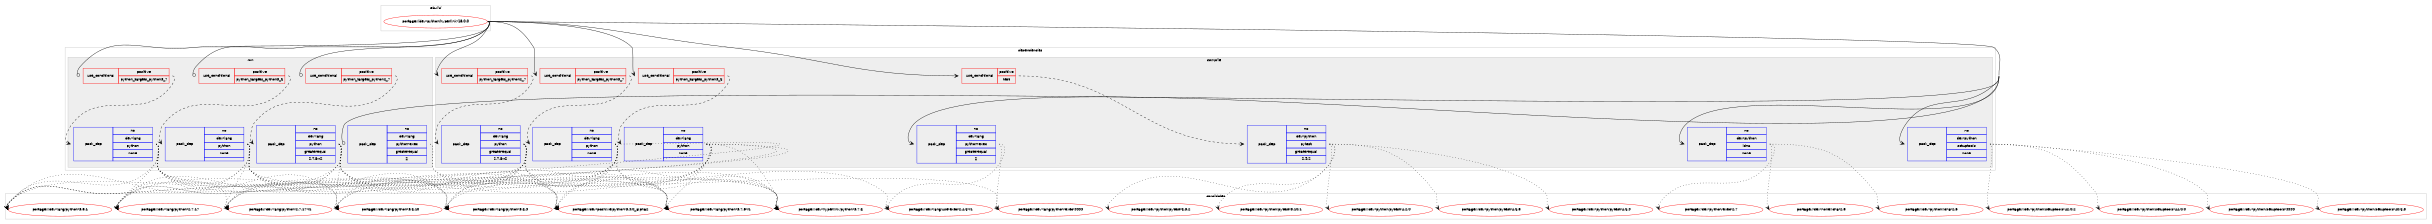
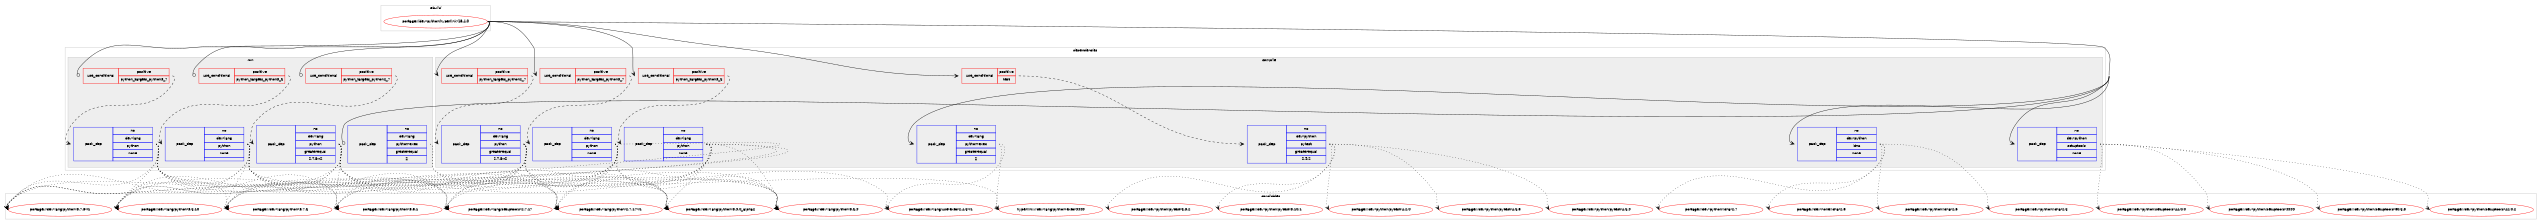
(436, 22) -> (436, 22)
(170, 210) -> (500, 210)
(610, 210) -> (721, 210)
(831, 210) -> (280, 210)
(1051, 210) -> (1051, 210)
(1711, 210) -> (1711, 210)
none -> (2041, 210)
(2372, 210) -> (2372, 210)
